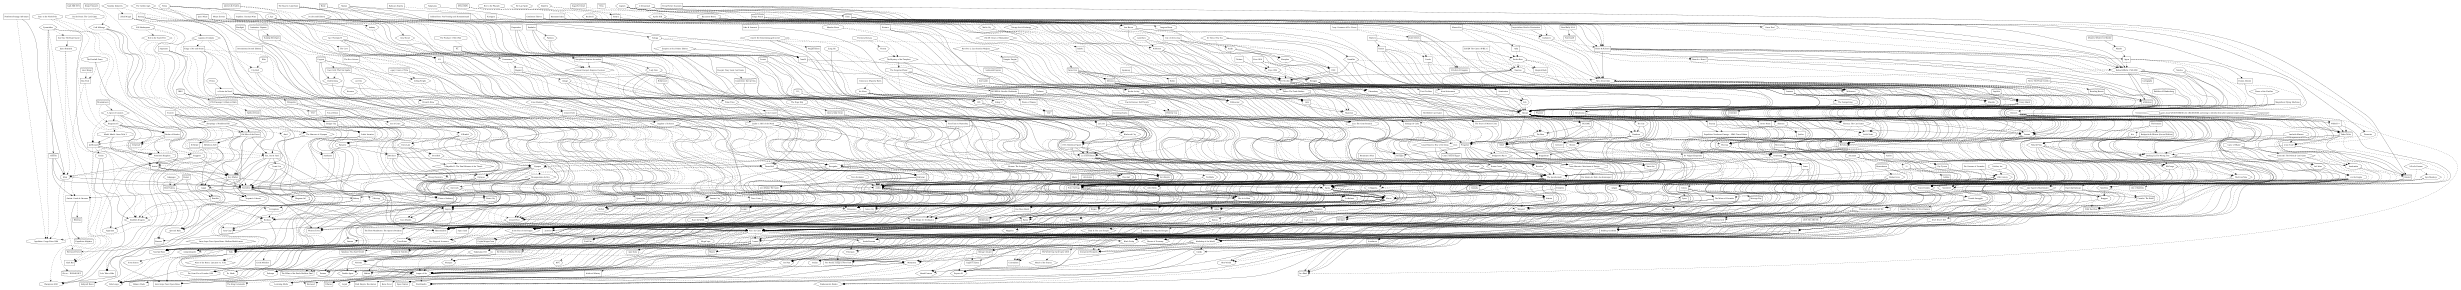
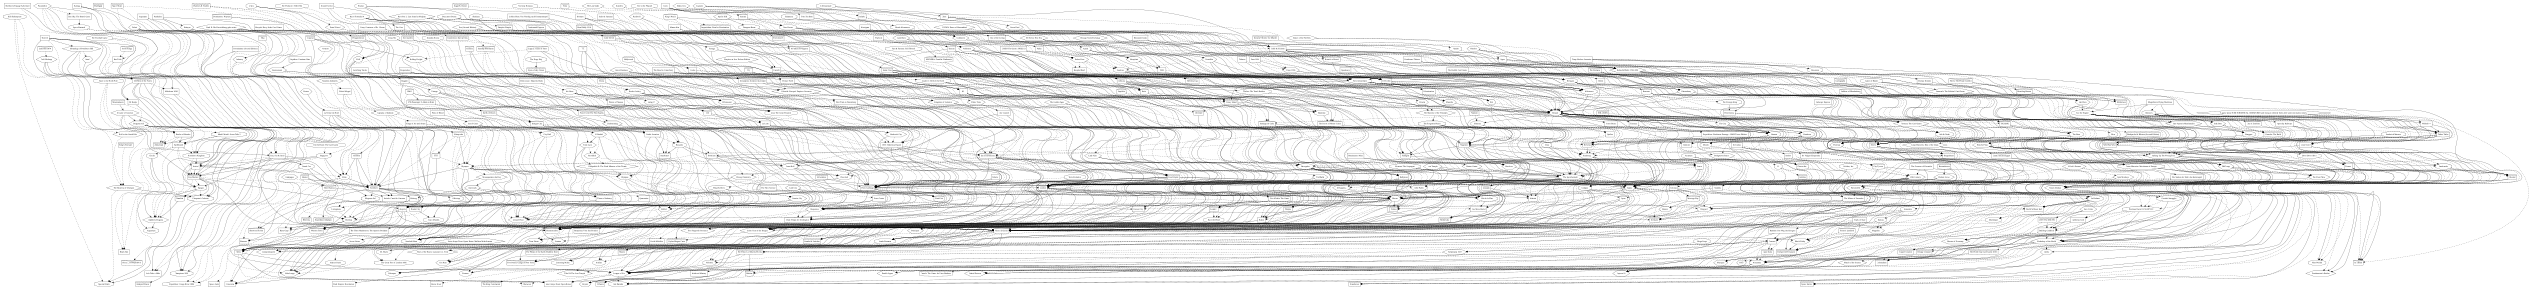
(2329, 165) -> (2120, 108)
